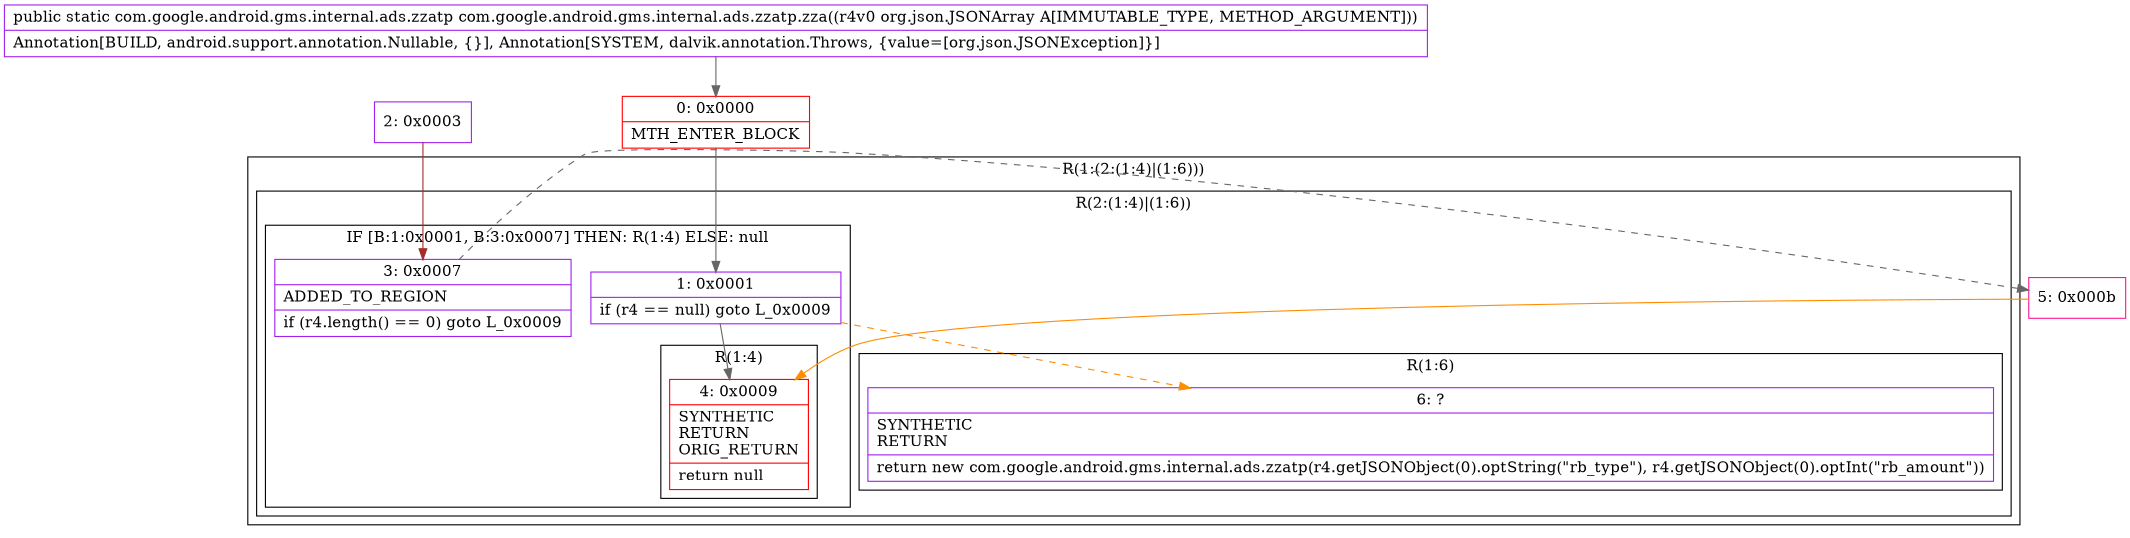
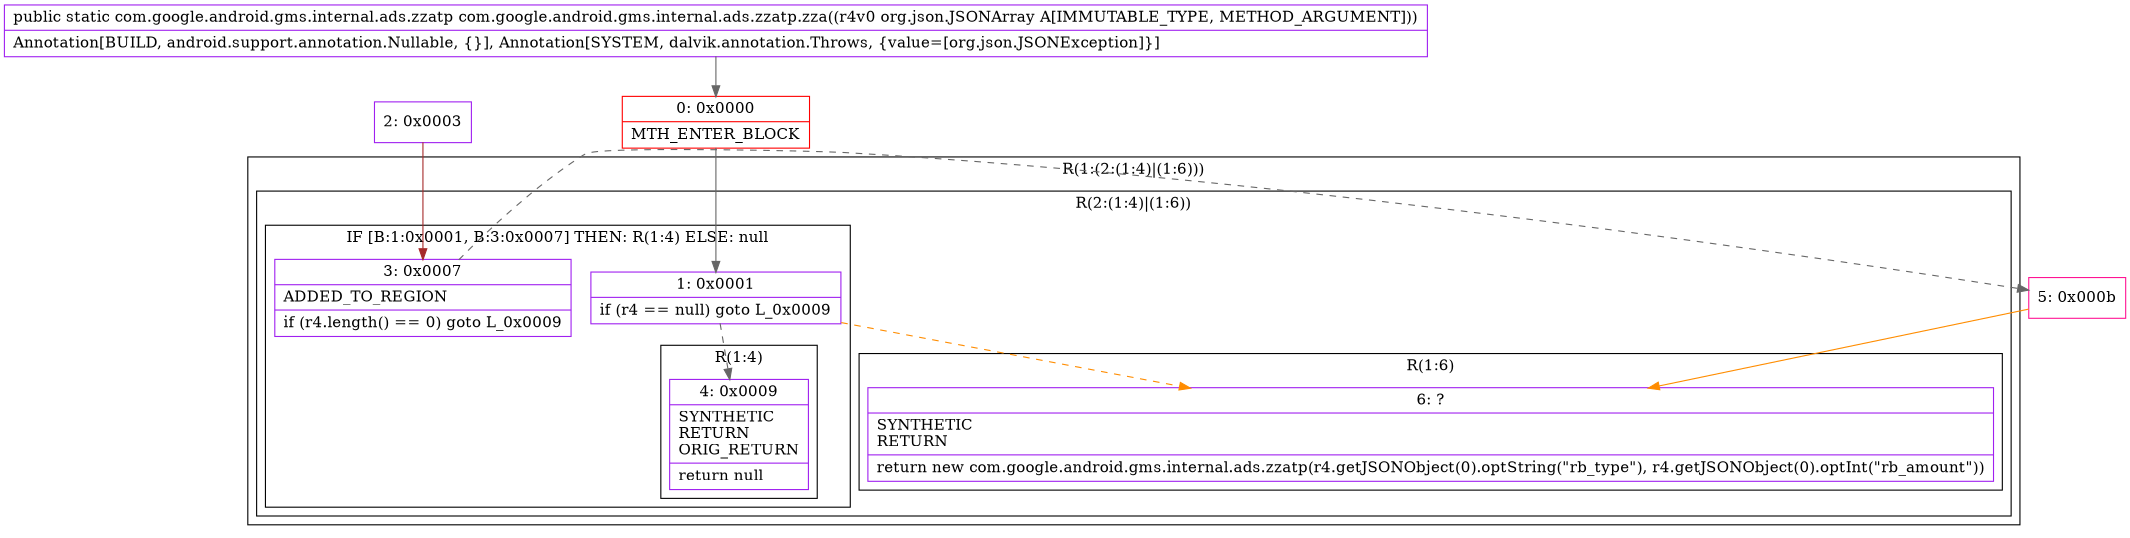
(1412, 307) -> (1853, 346)
(725, 353) -> (725, 353)
(739, 434) -> (739, 434)
